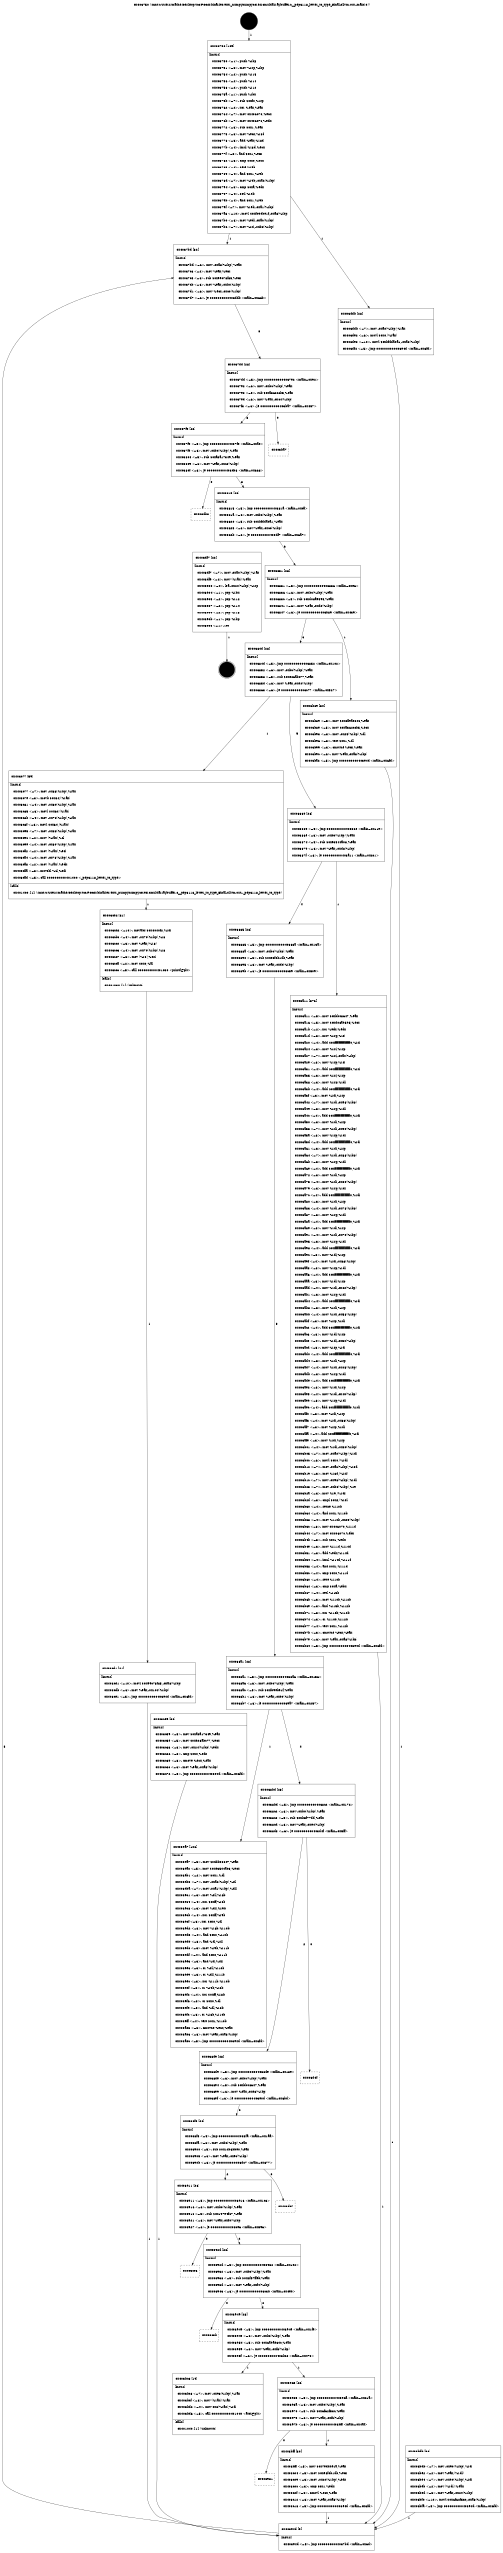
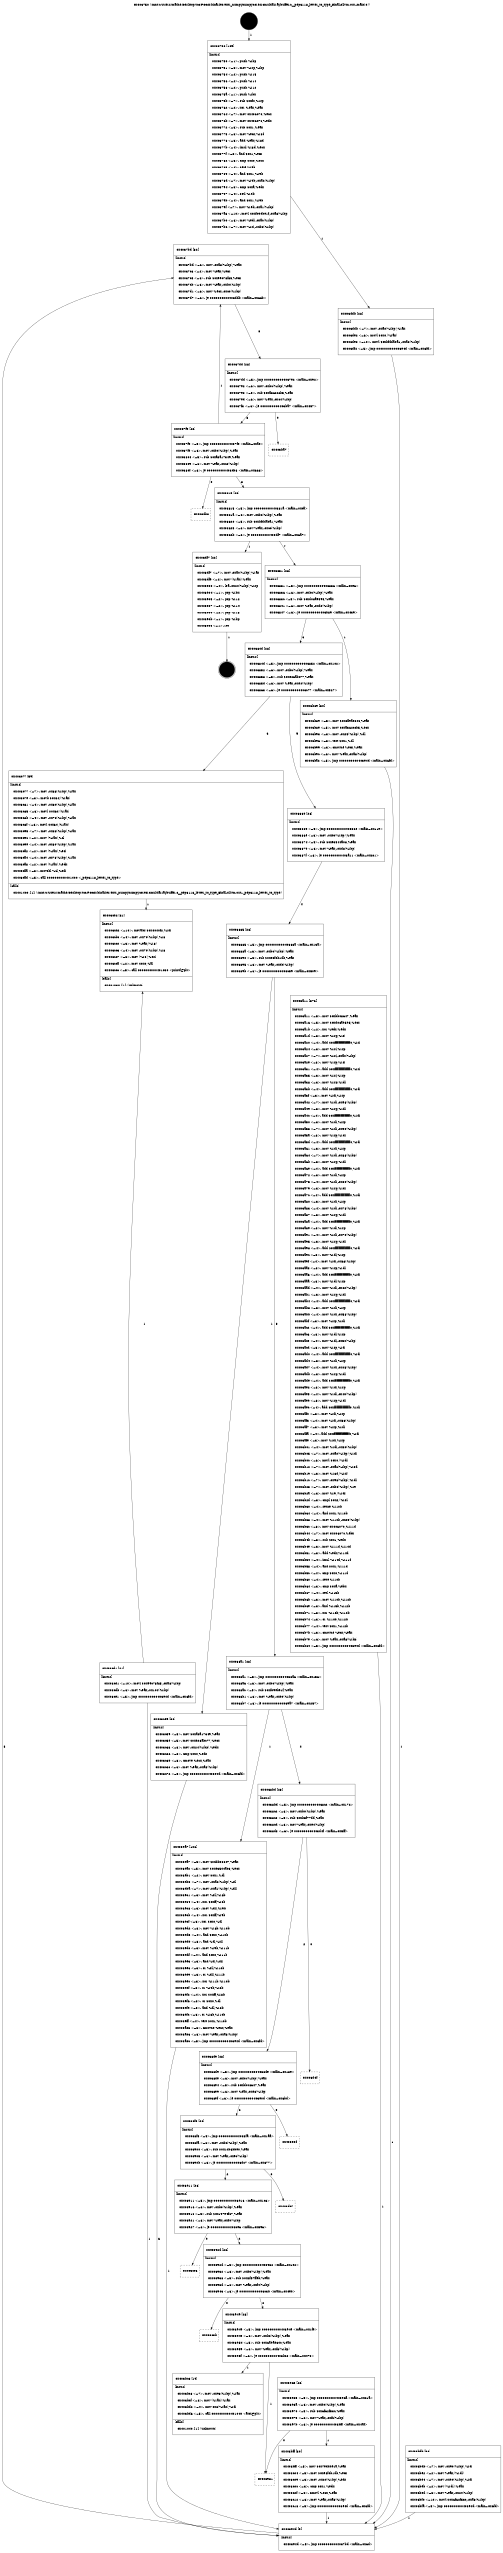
(228, 238) -> (220, 365)
none -> (248, 545)
(284, 546) -> (284, 546)
(267, 734) -> (267, 734)
(336, 927) -> none
(147, 1326) -> (129, 1328)
none -> (237, 1344)
none -> (289, 2142)
(158, 2239) -> (158, 2239)
none -> (167, 2325)
(298, 2369) -> (267, 2417)
